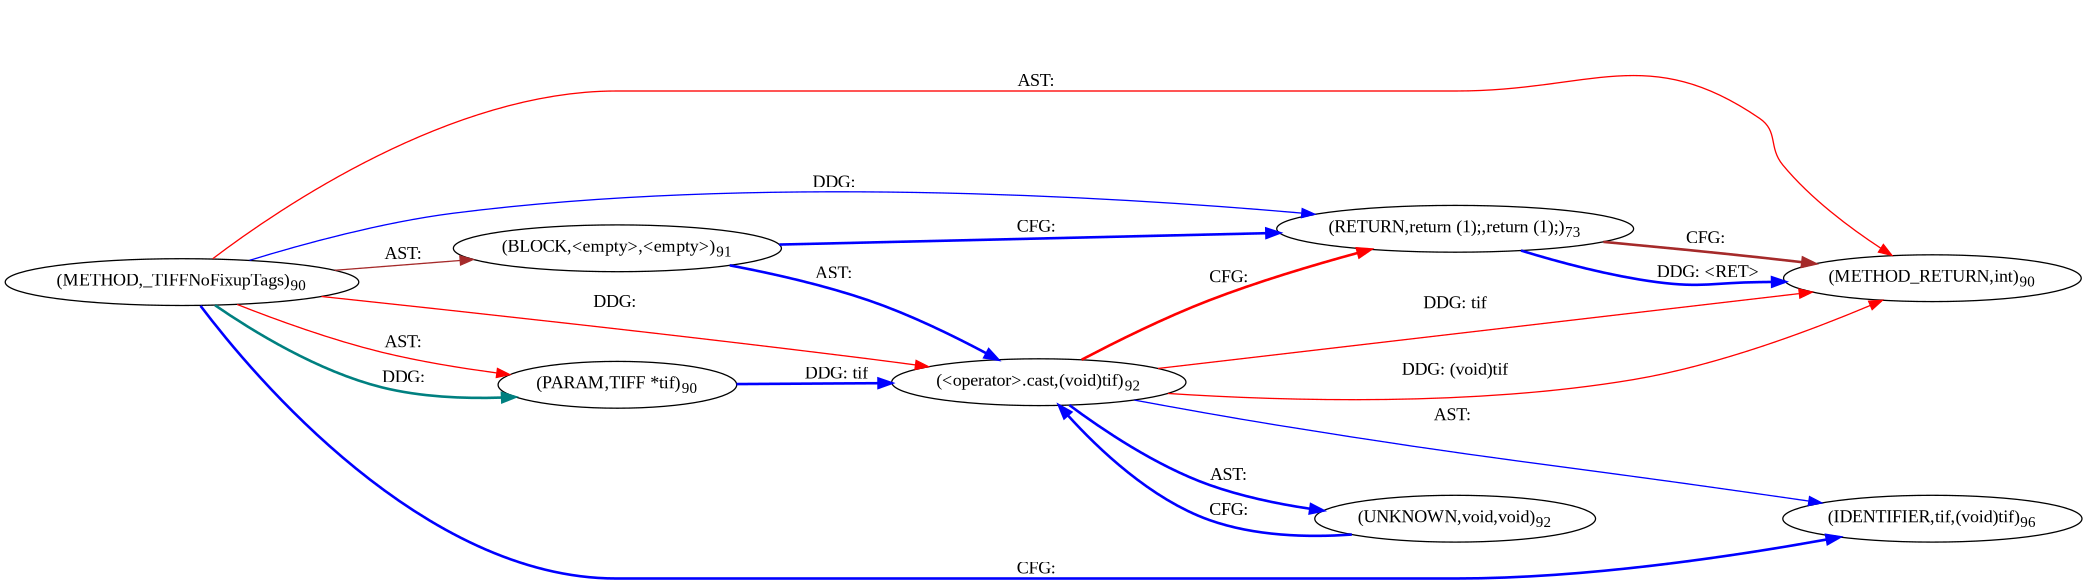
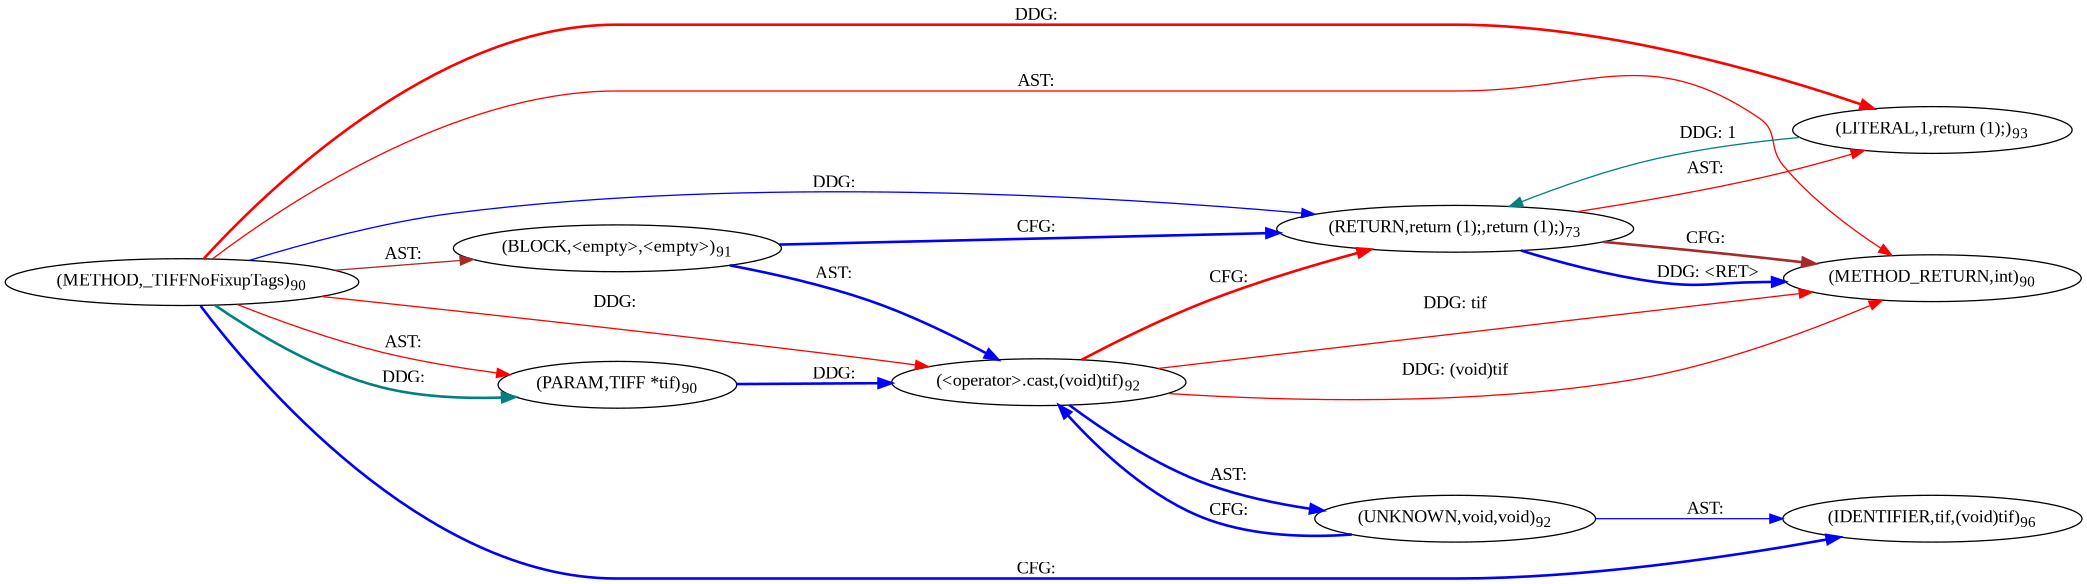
none -> (1932, 130)
(837, 374) -> (837, 374)
(1471, 455) -> (1683, 519)
